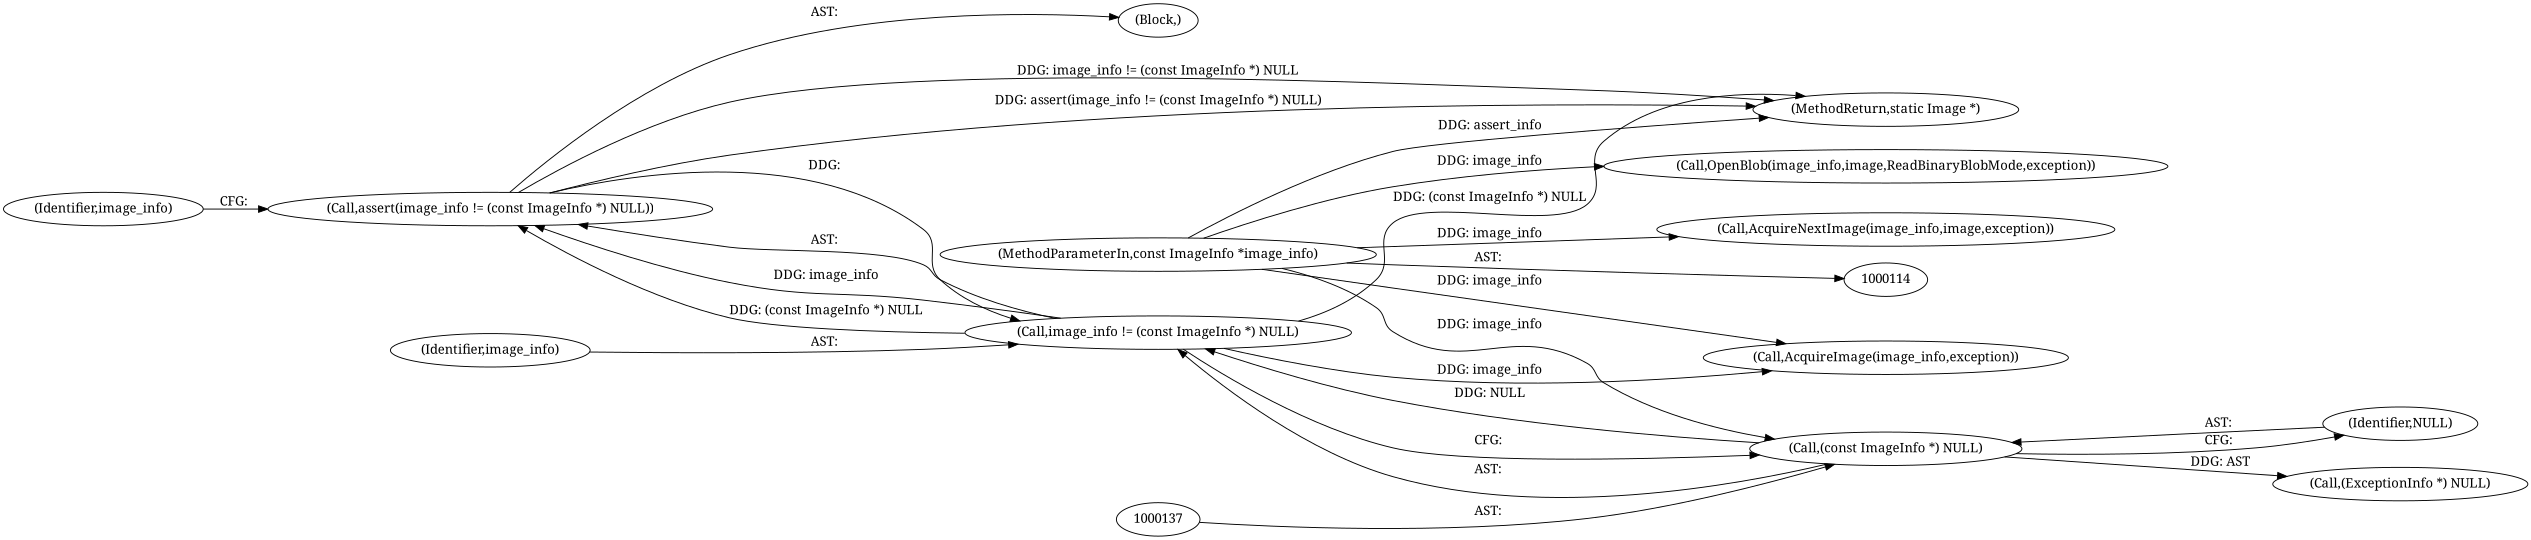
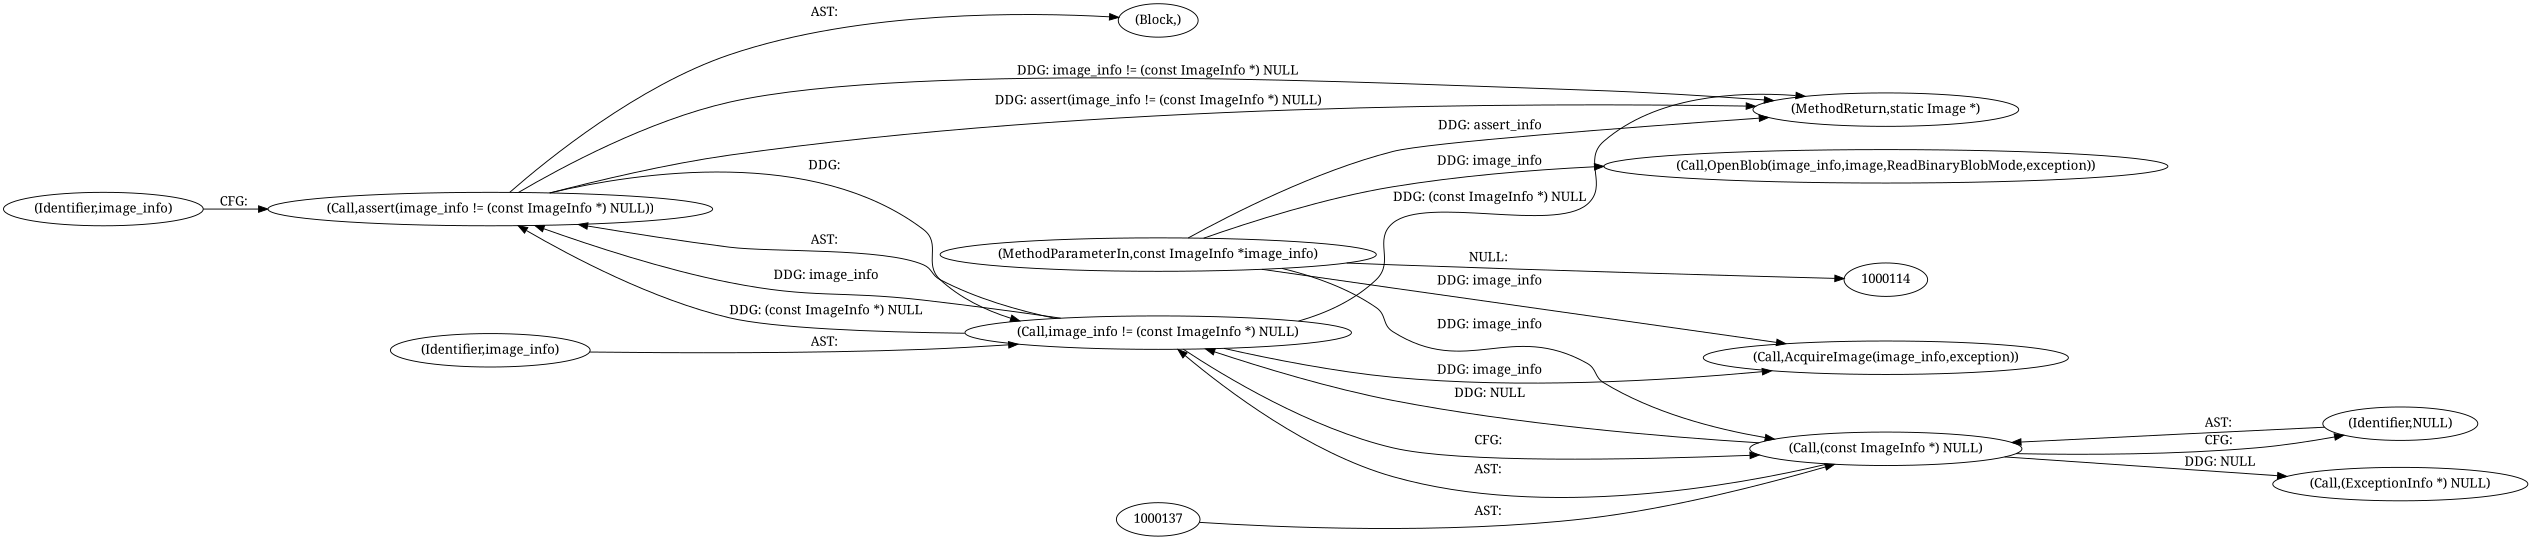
(1886, 230) -> none
(1490, 258) -> (1490, 258)
(2220, 462) -> (2220, 462)
